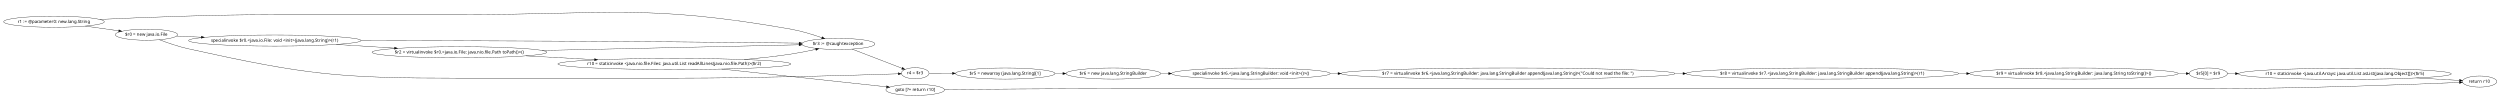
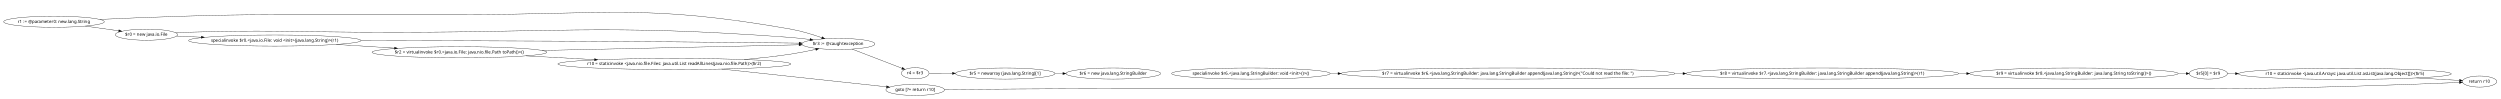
(1165, 74) -> none
(527, 78) -> (493, 31)
